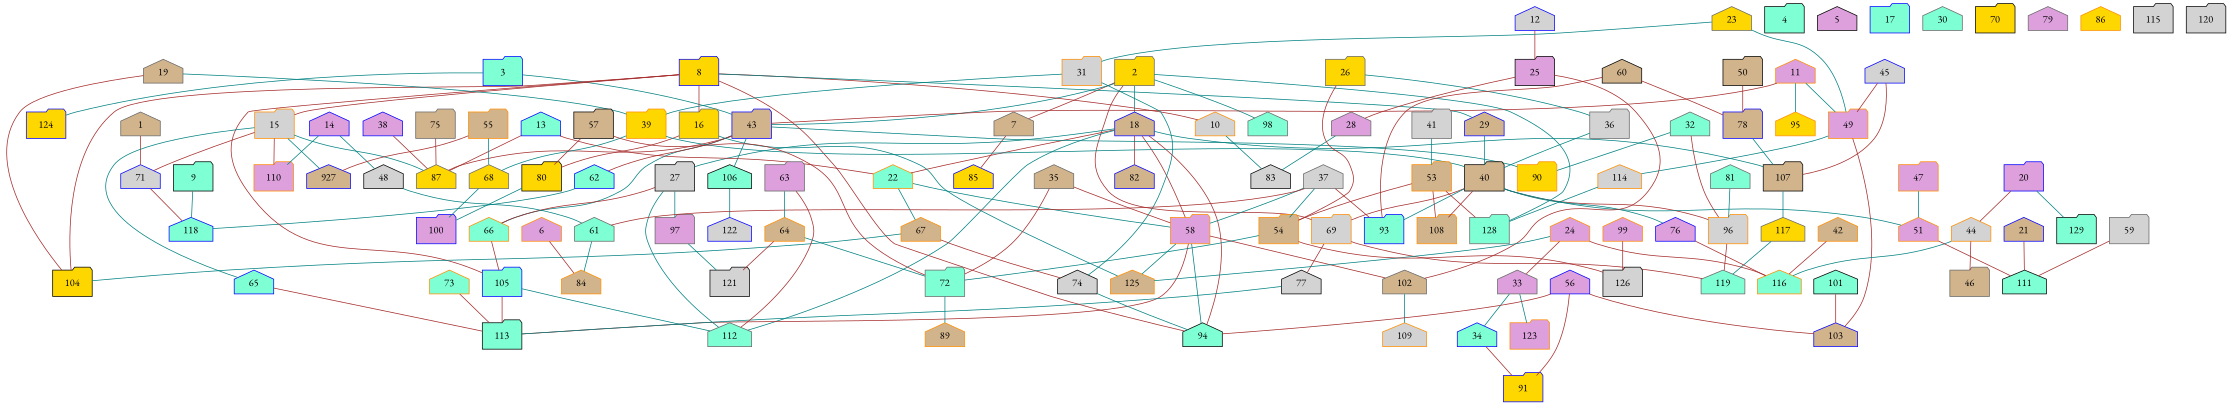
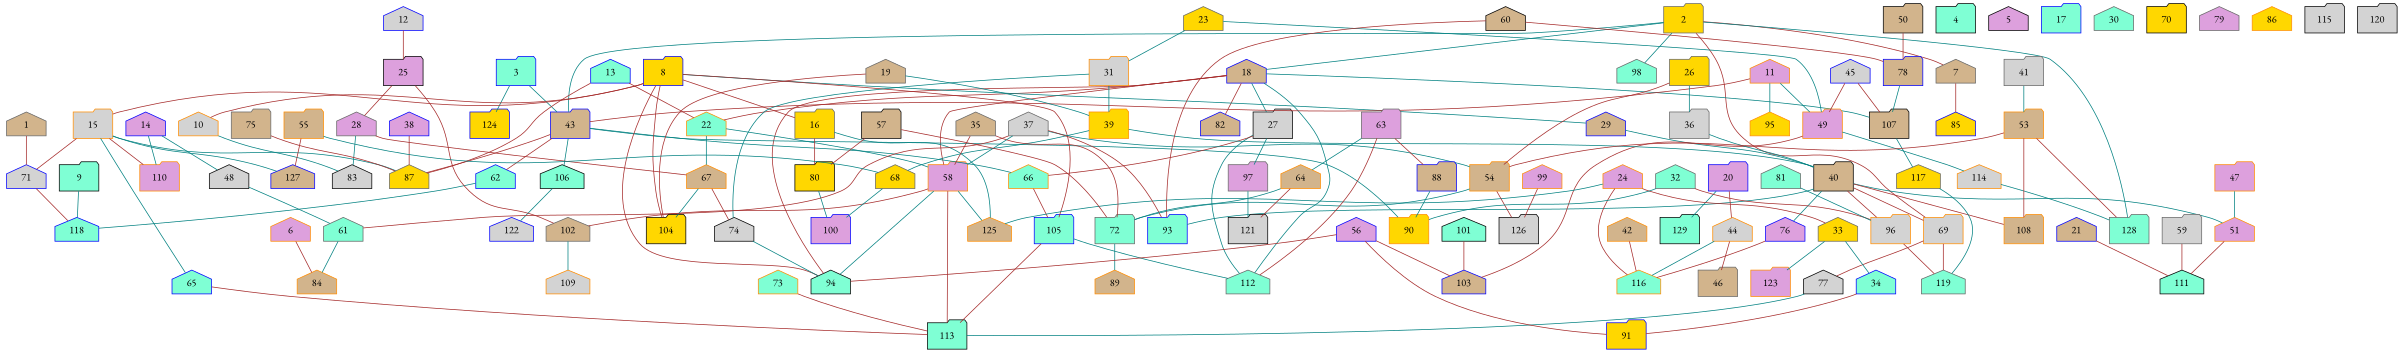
none -> (515, 155)
(329, 178) -> (293, 178)
none -> (1437, 178)
(1517, 283) -> (1838, 231)
